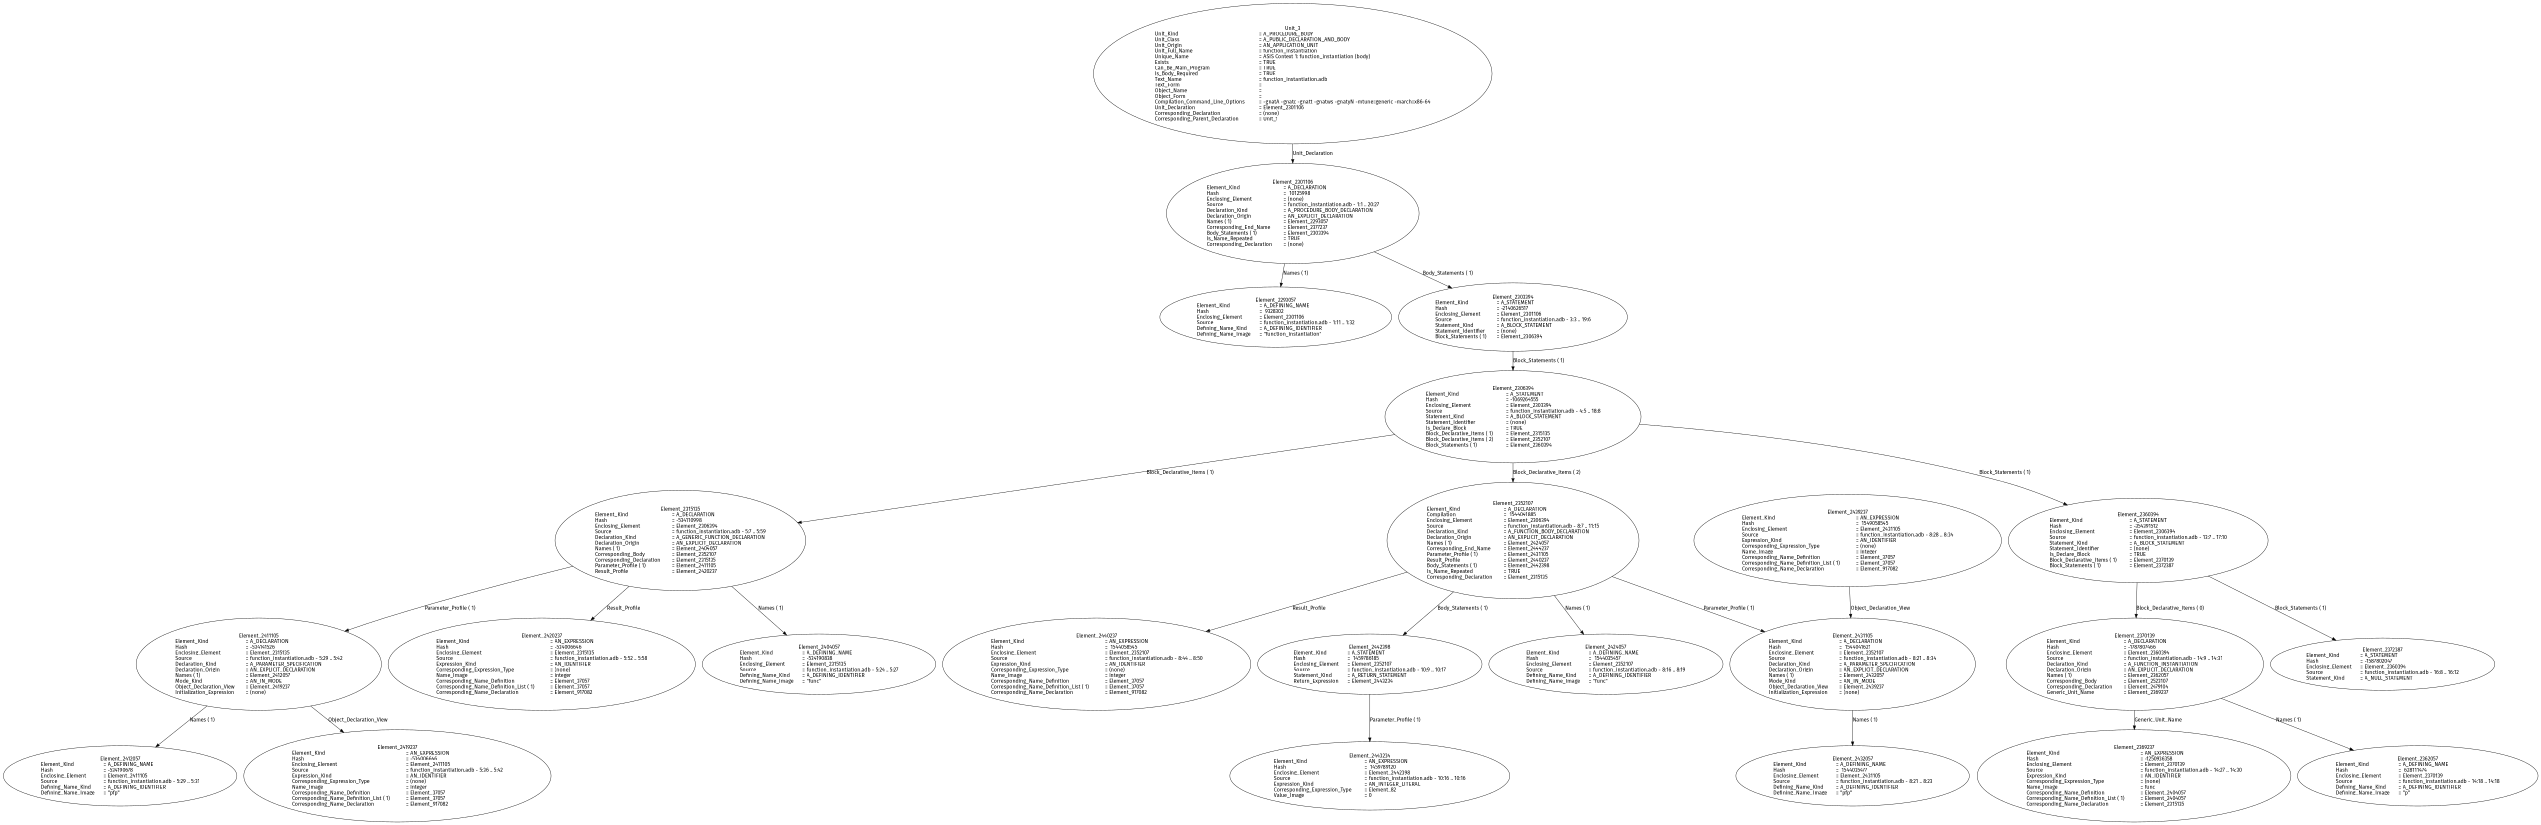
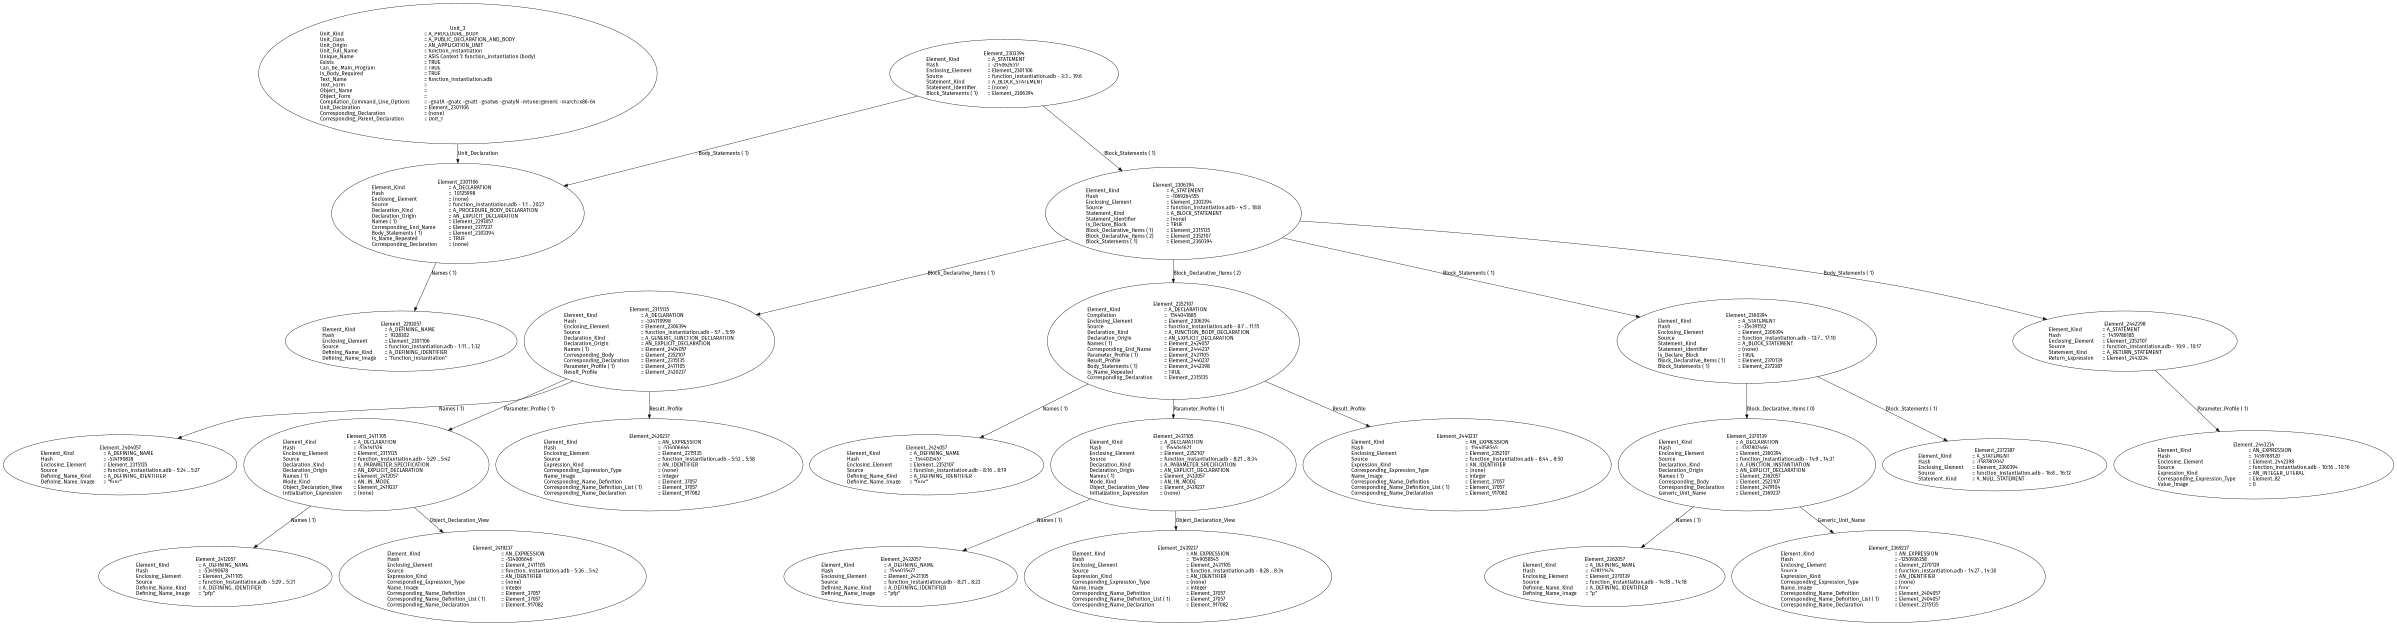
(1411, 269) -> (743, 141)
(1850, 600) -> (1176, 519)
(1430, 612) -> (1674, 254)
